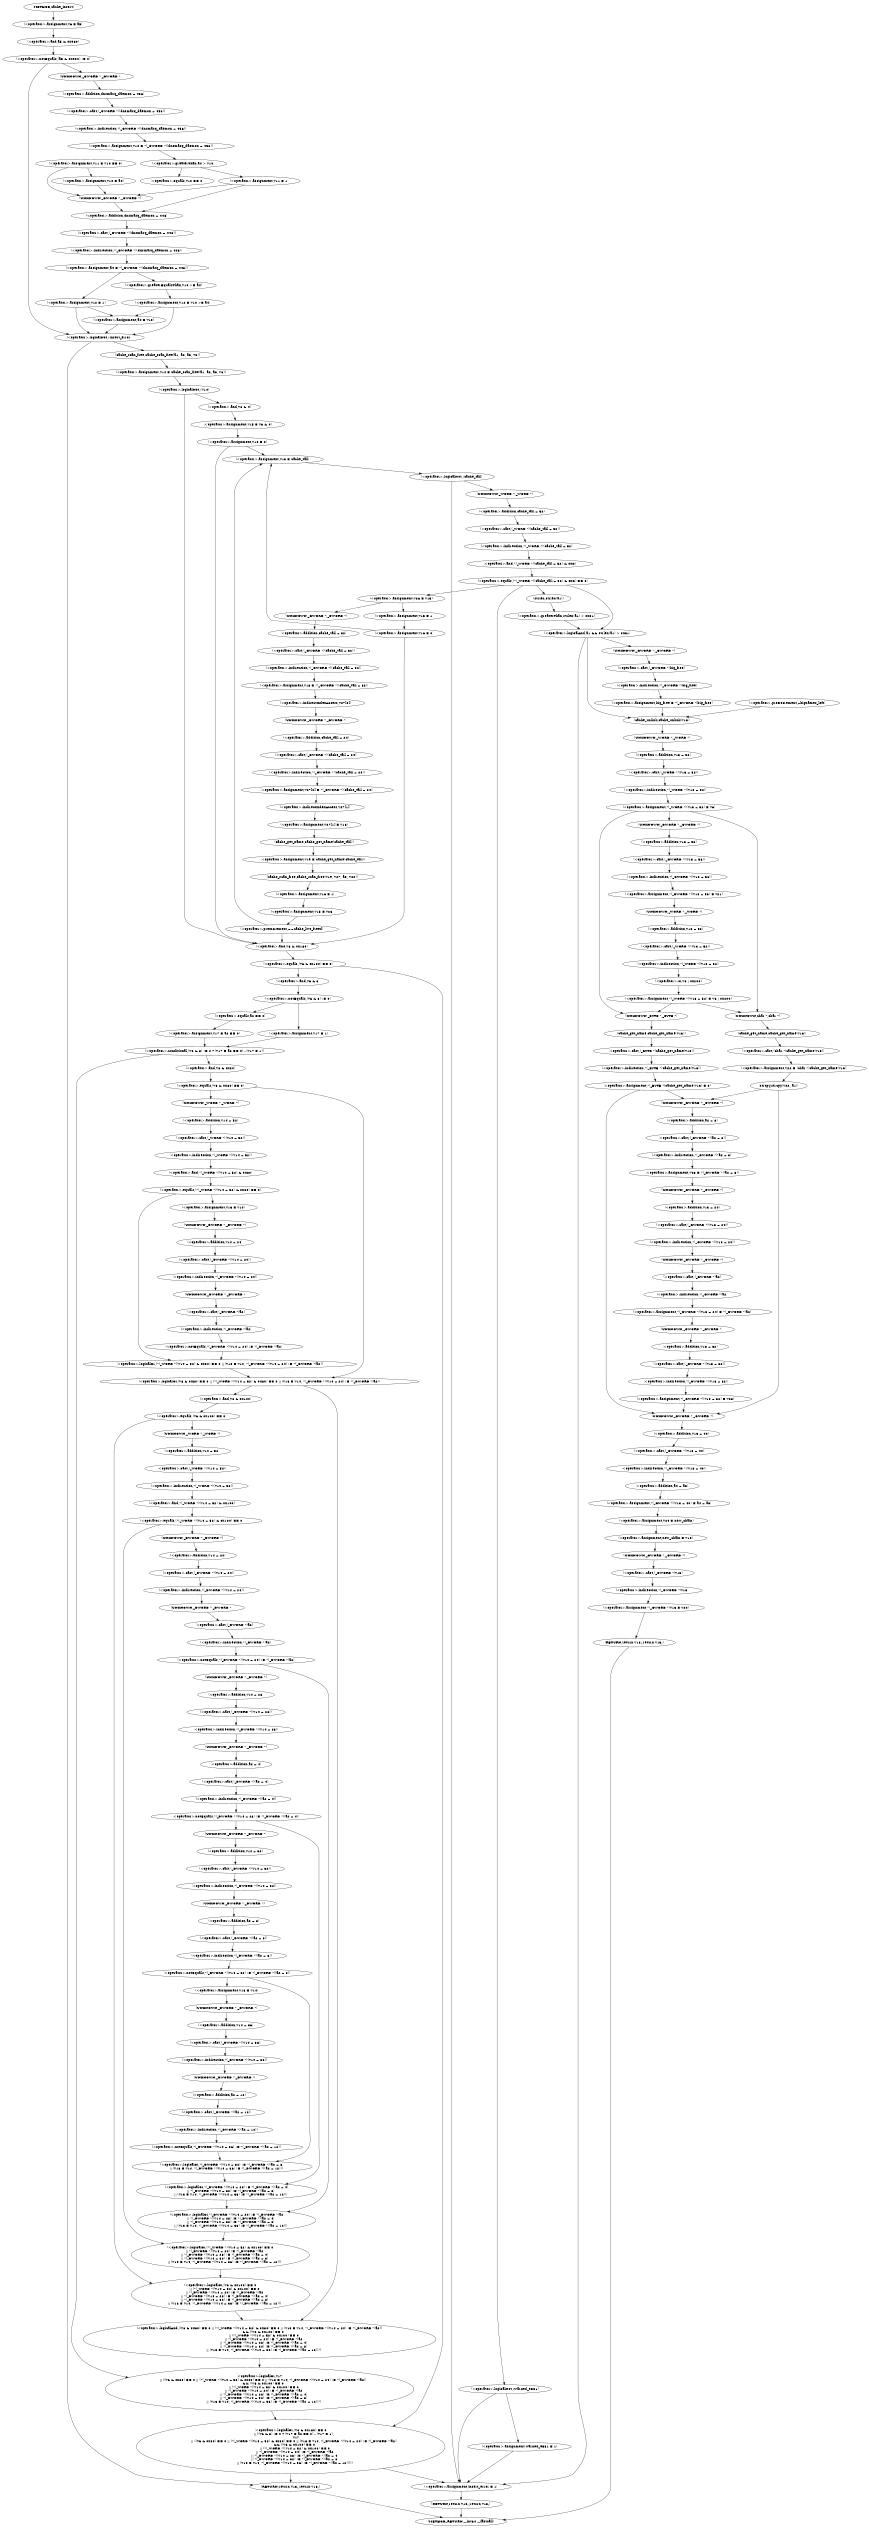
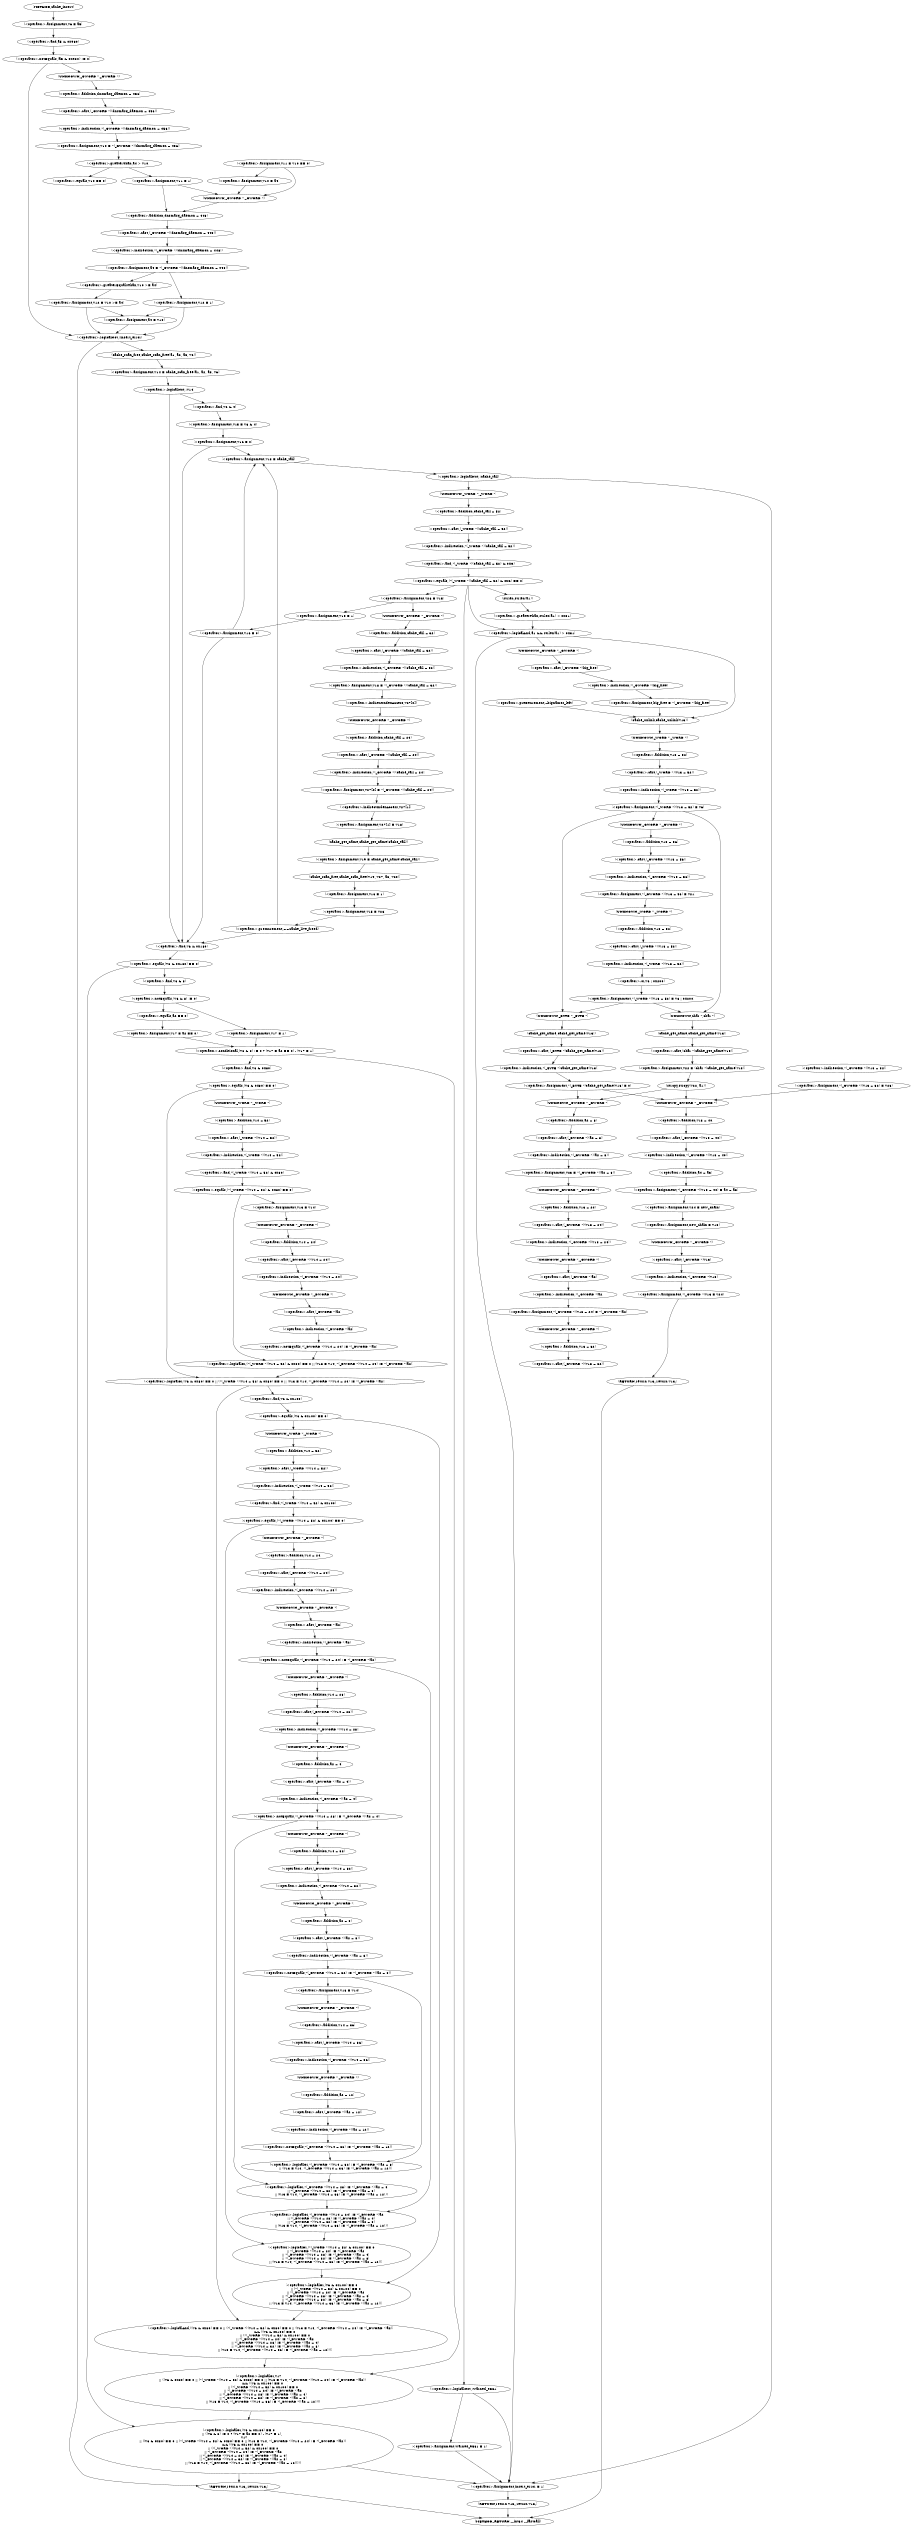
(688, 1372) -> none
